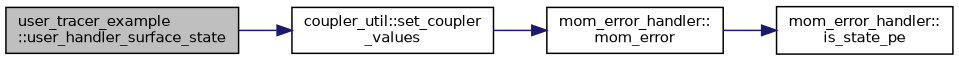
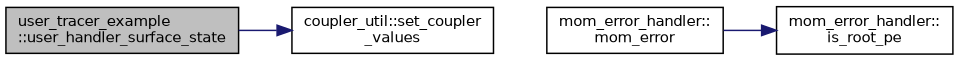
(513, 30) -> none
(865, 30) -> (865, 30)
